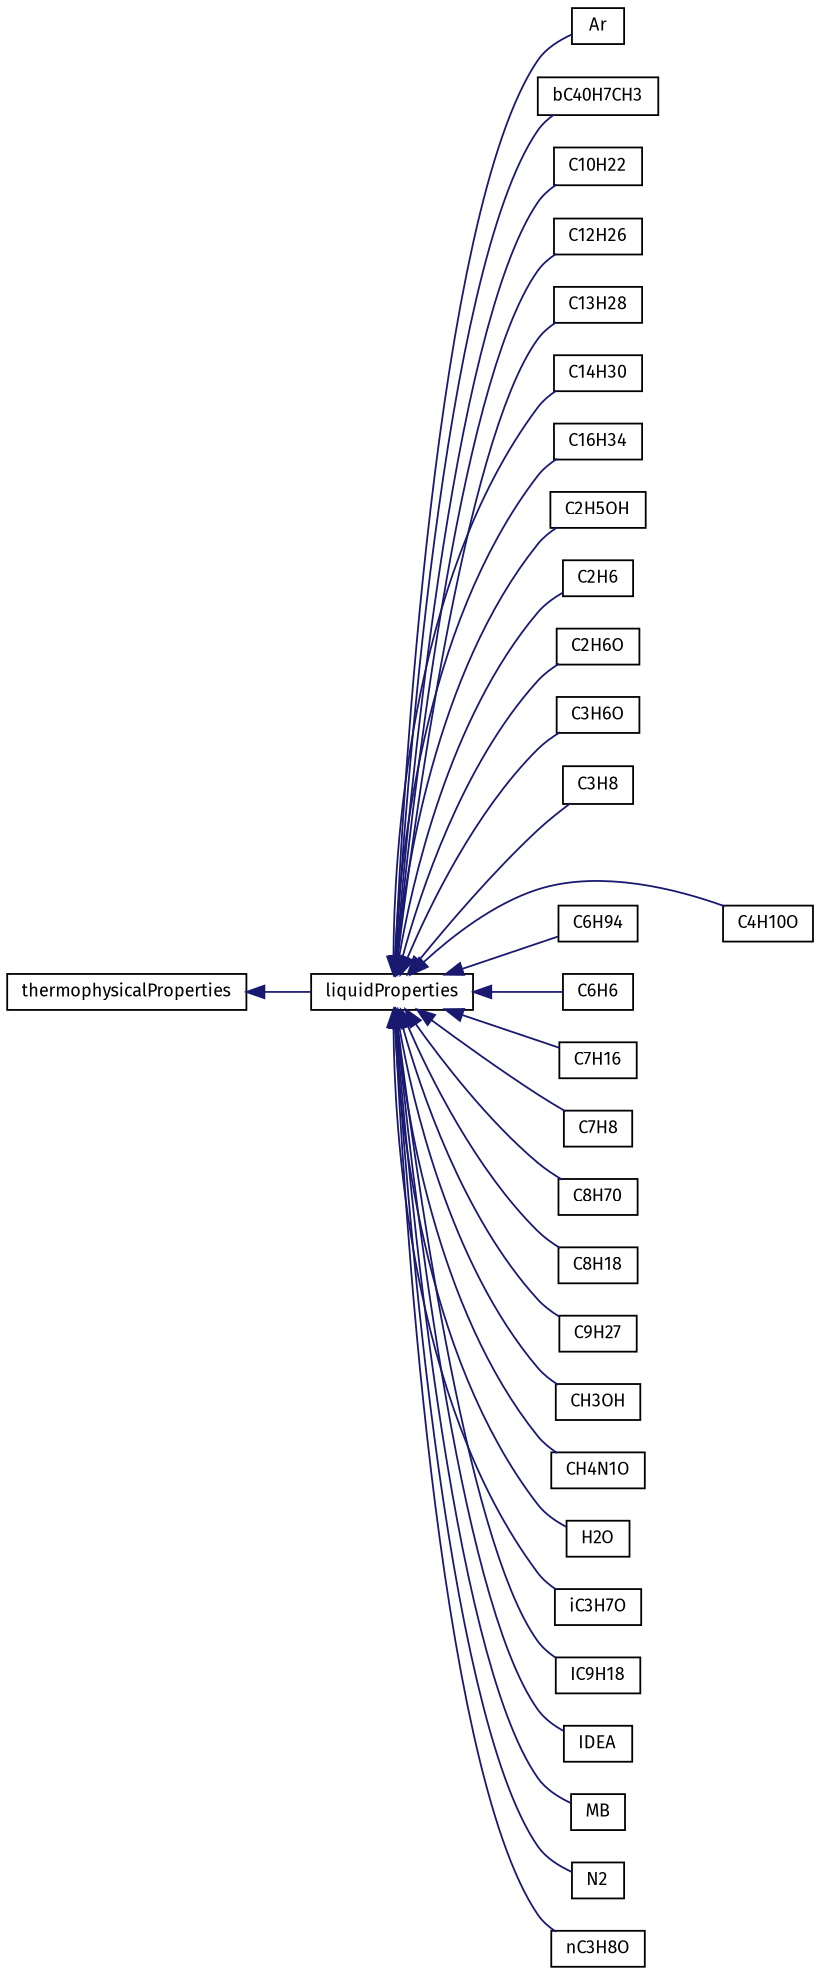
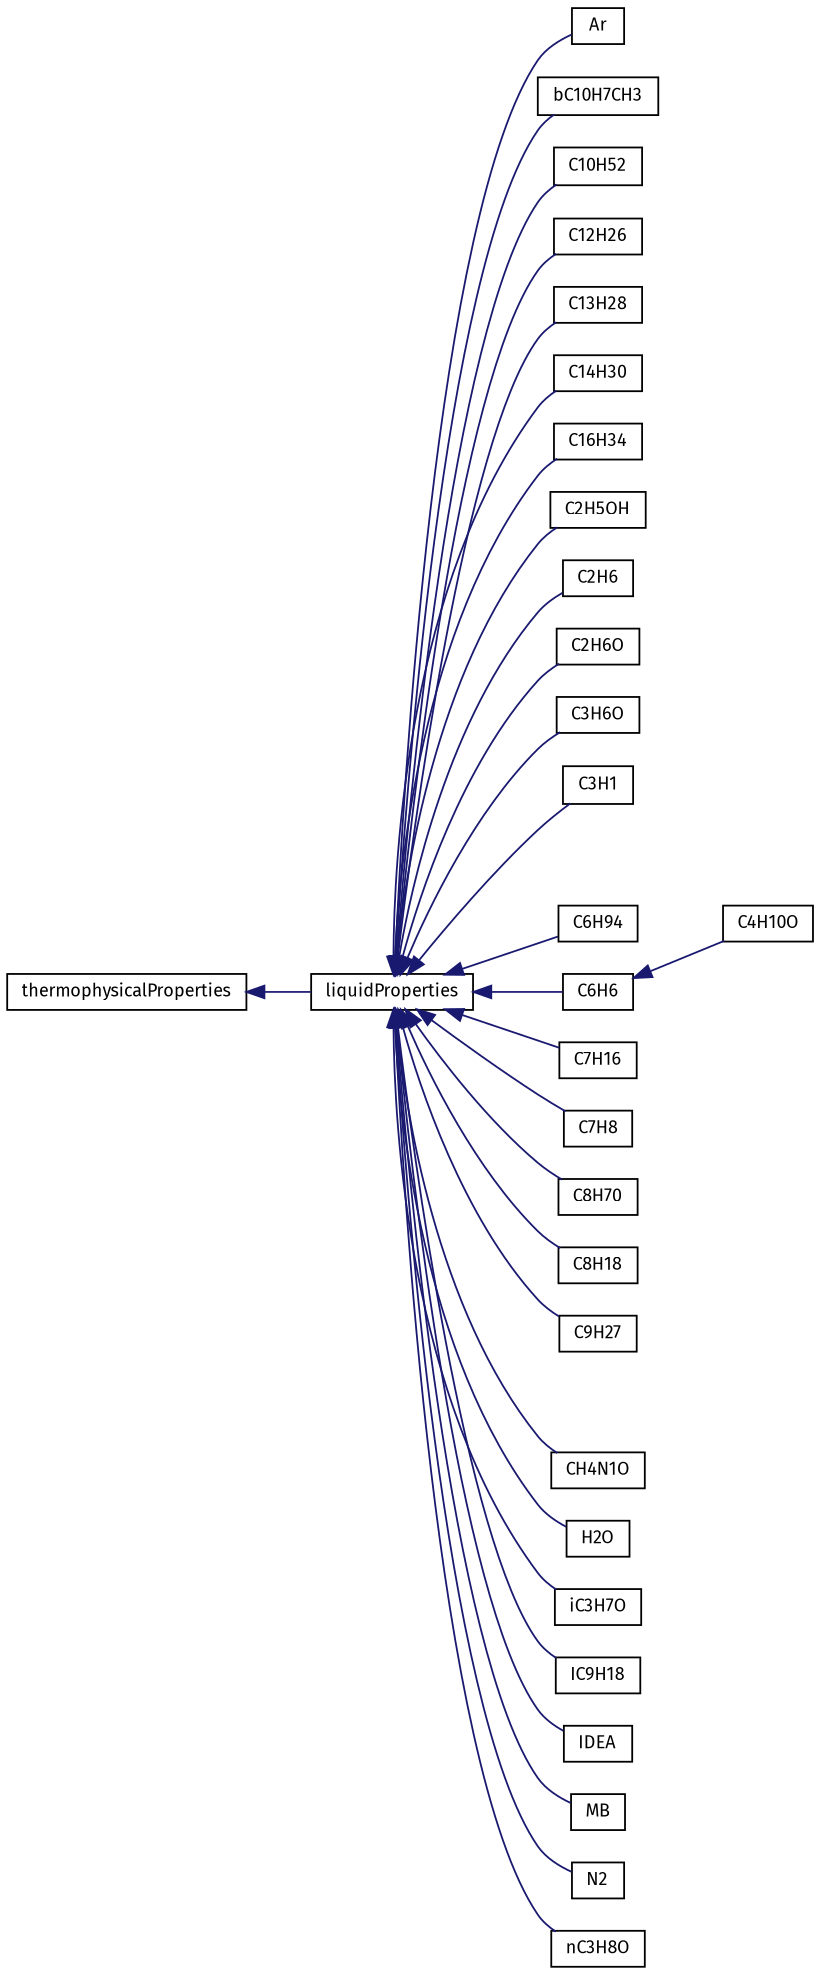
(598, 96) -> (598, 96)
(598, 166) -> (598, 166)
(598, 785) -> (598, 785)
(565, 883) -> (687, 956)
(598, 1402) -> none
